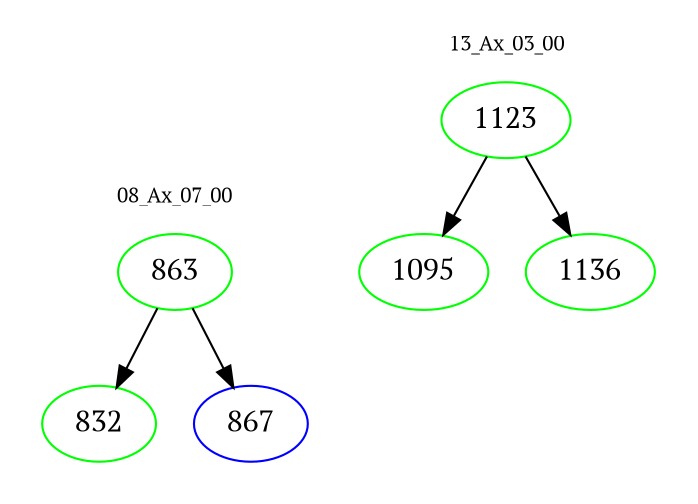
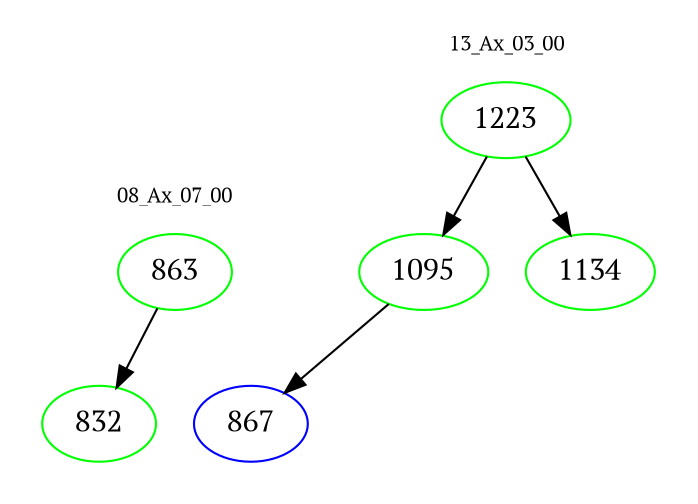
(506, 120) -> (506, 120)
(590, 272) -> (590, 272)
(208, 338) -> (345, 341)
